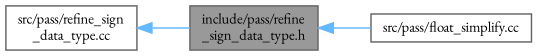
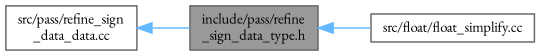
(71, 28) -> (71, 28)
(451, 28) -> (453, 28)
